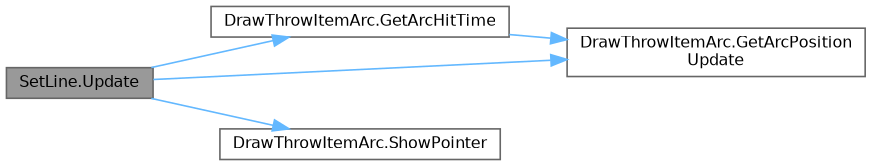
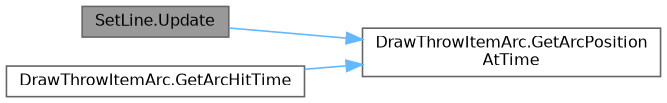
(716, 52) -> (512, 52)
(212, 54) -> none
(360, 144) -> none
